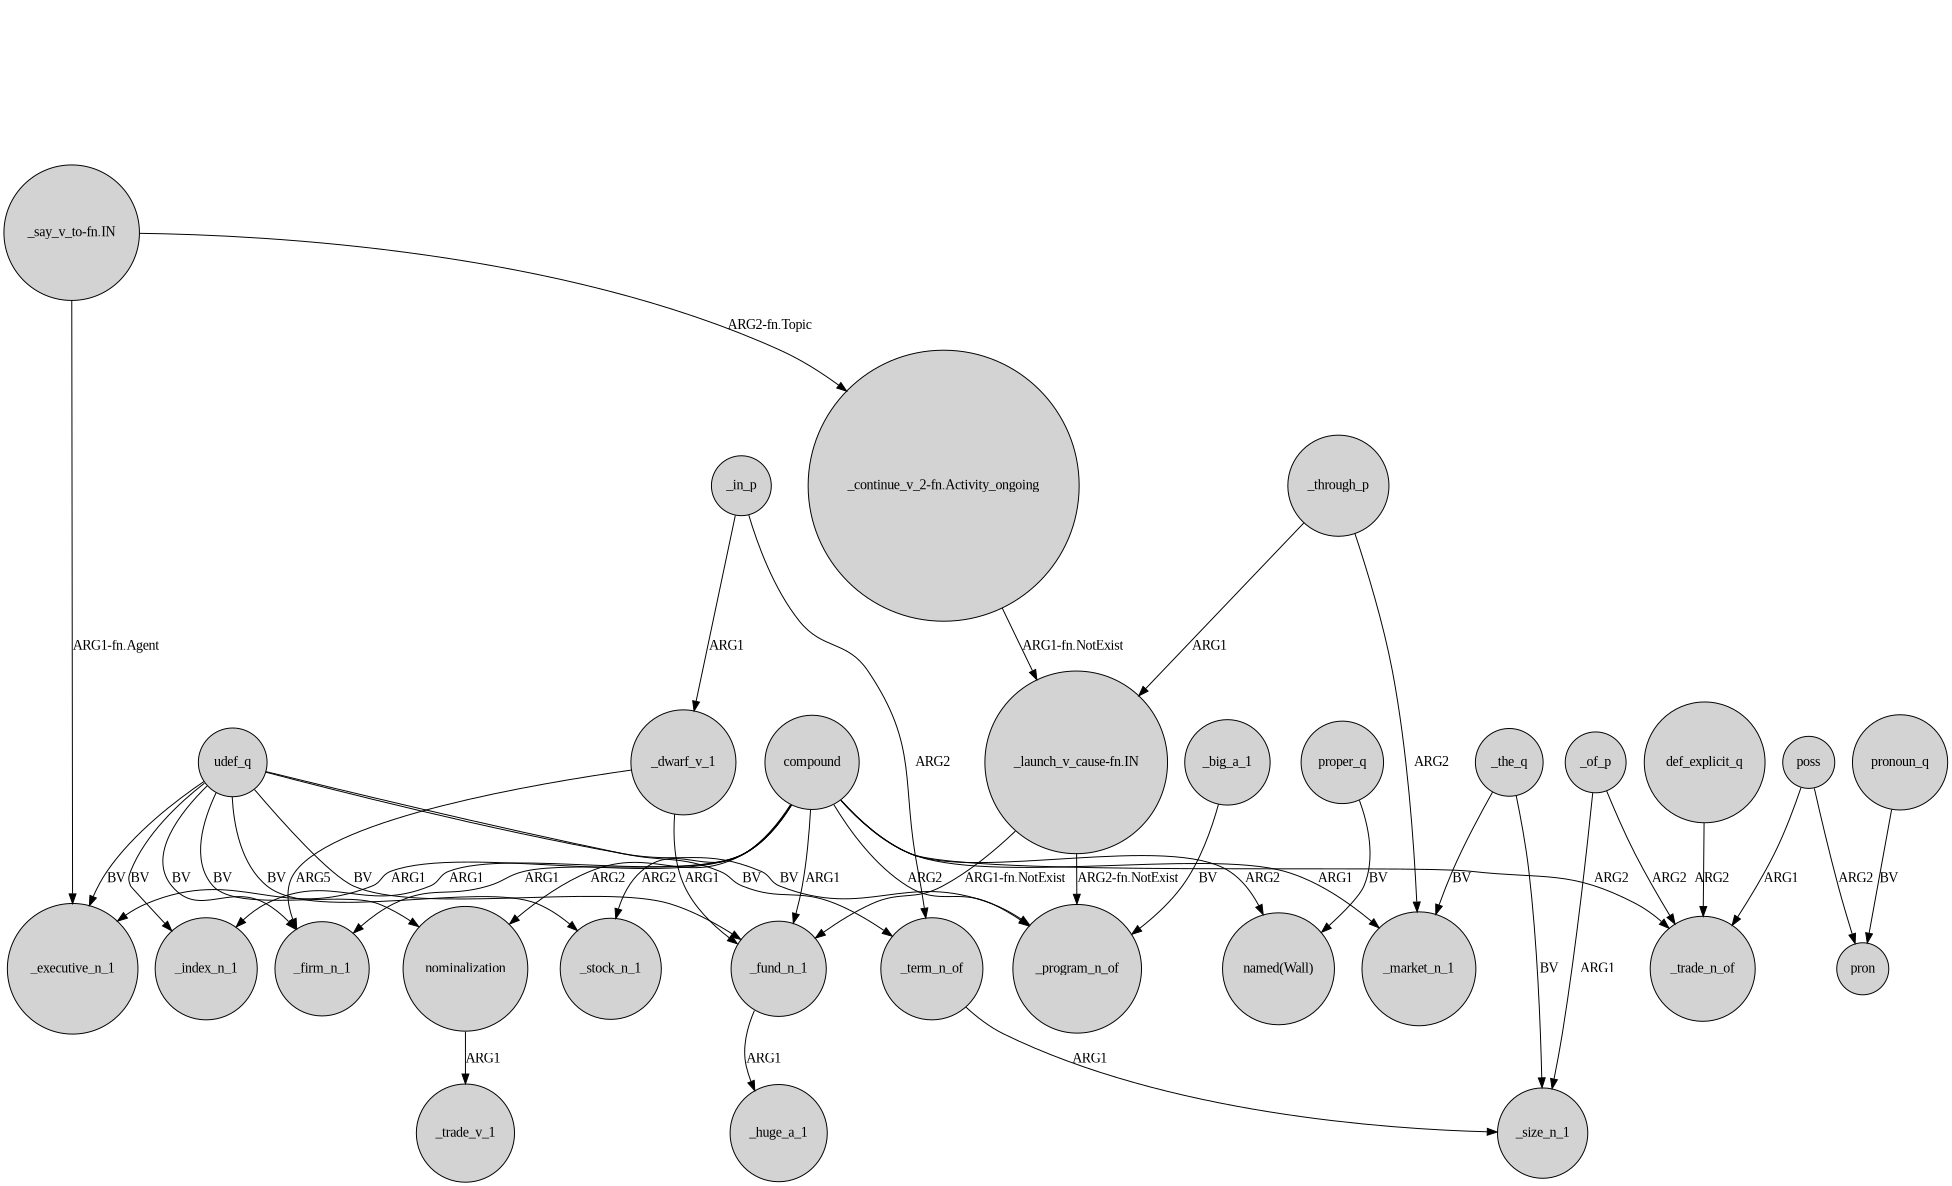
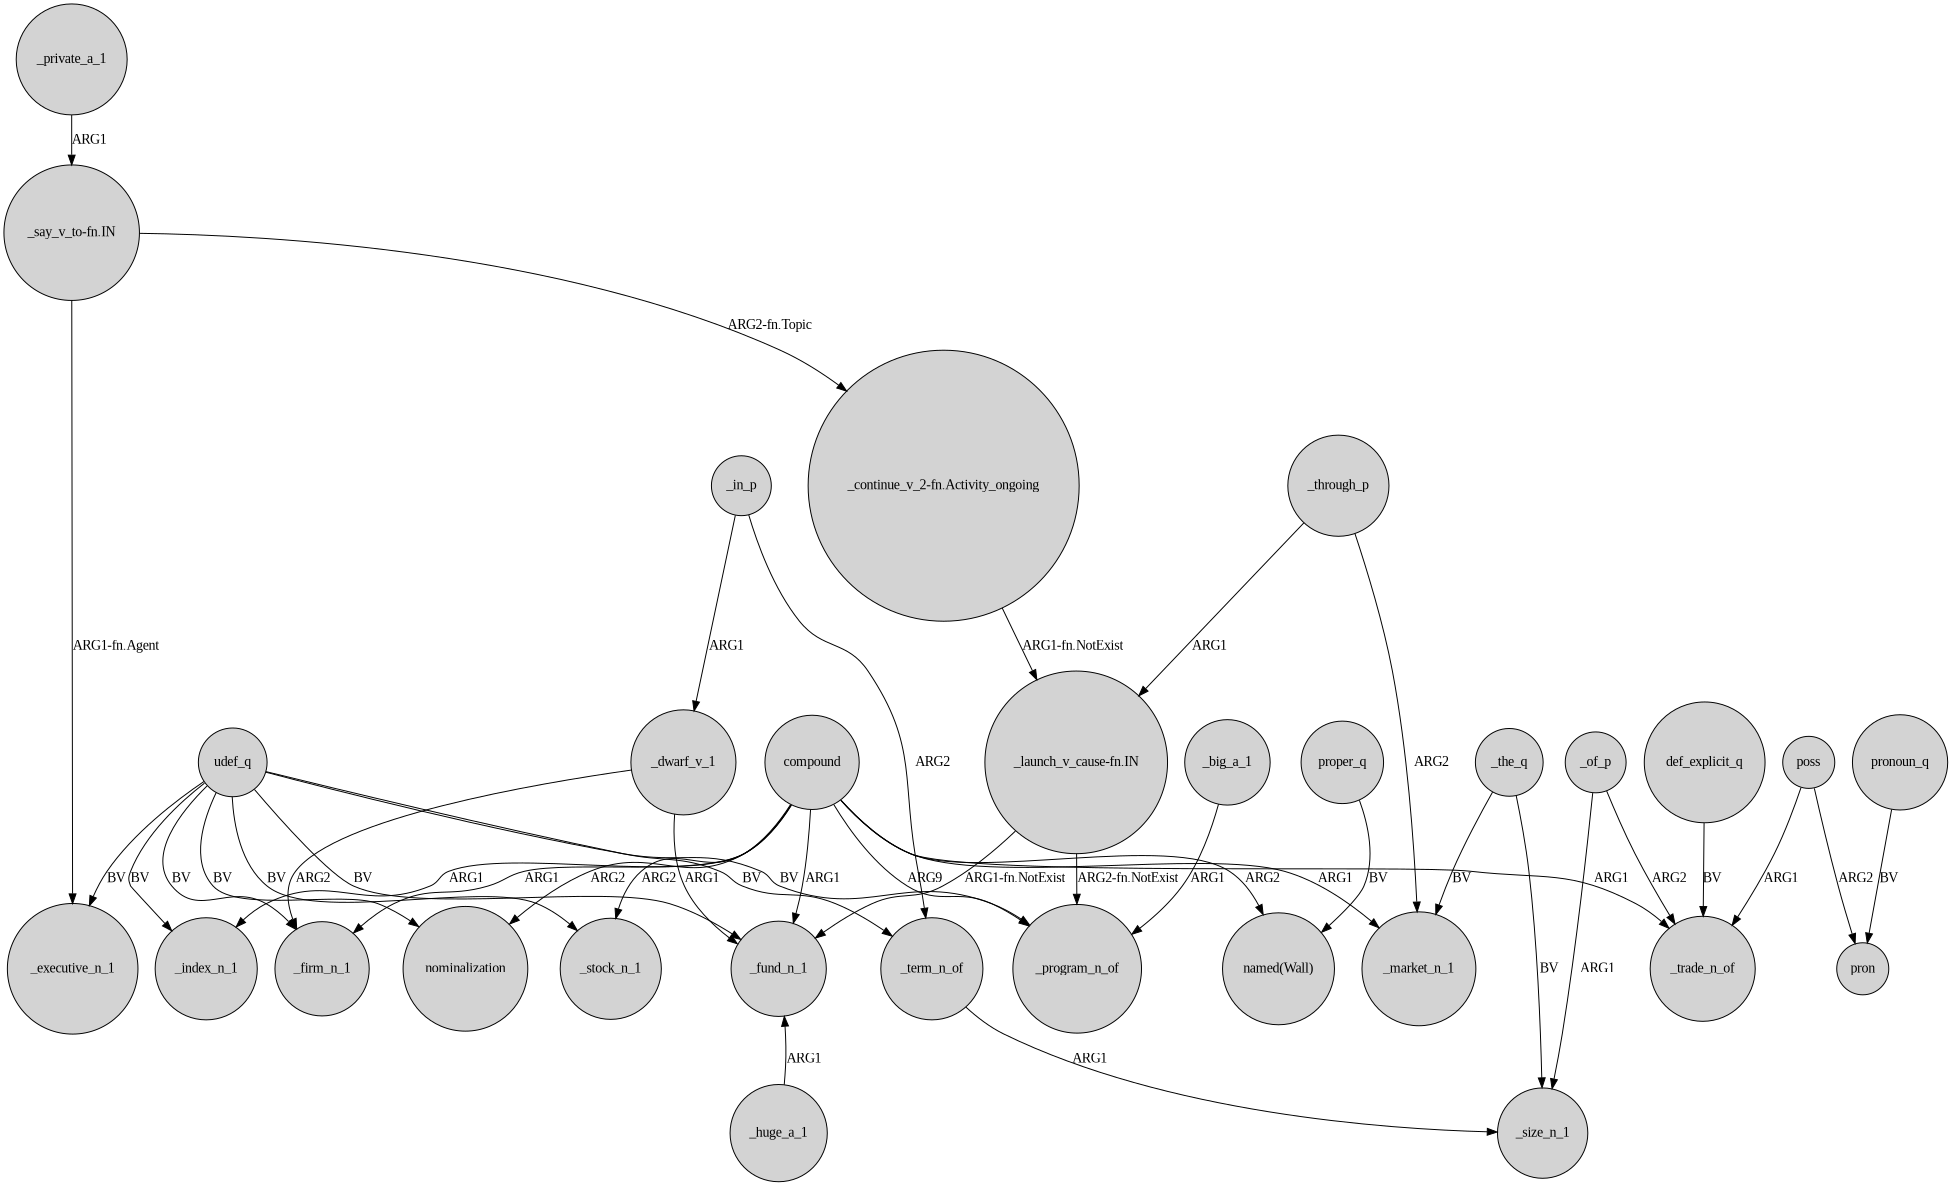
none -> (72, 59)
(446, 863) -> none
(313, 879) -> (313, 879)
(925, 879) -> (925, 879)
(1208, 879) -> (1208, 879)
(1611, 879) -> (1611, 879)
(1712, 879) -> (1712, 879)
(745, 1046) -> (786, 1056)
(465, 1133) -> none
